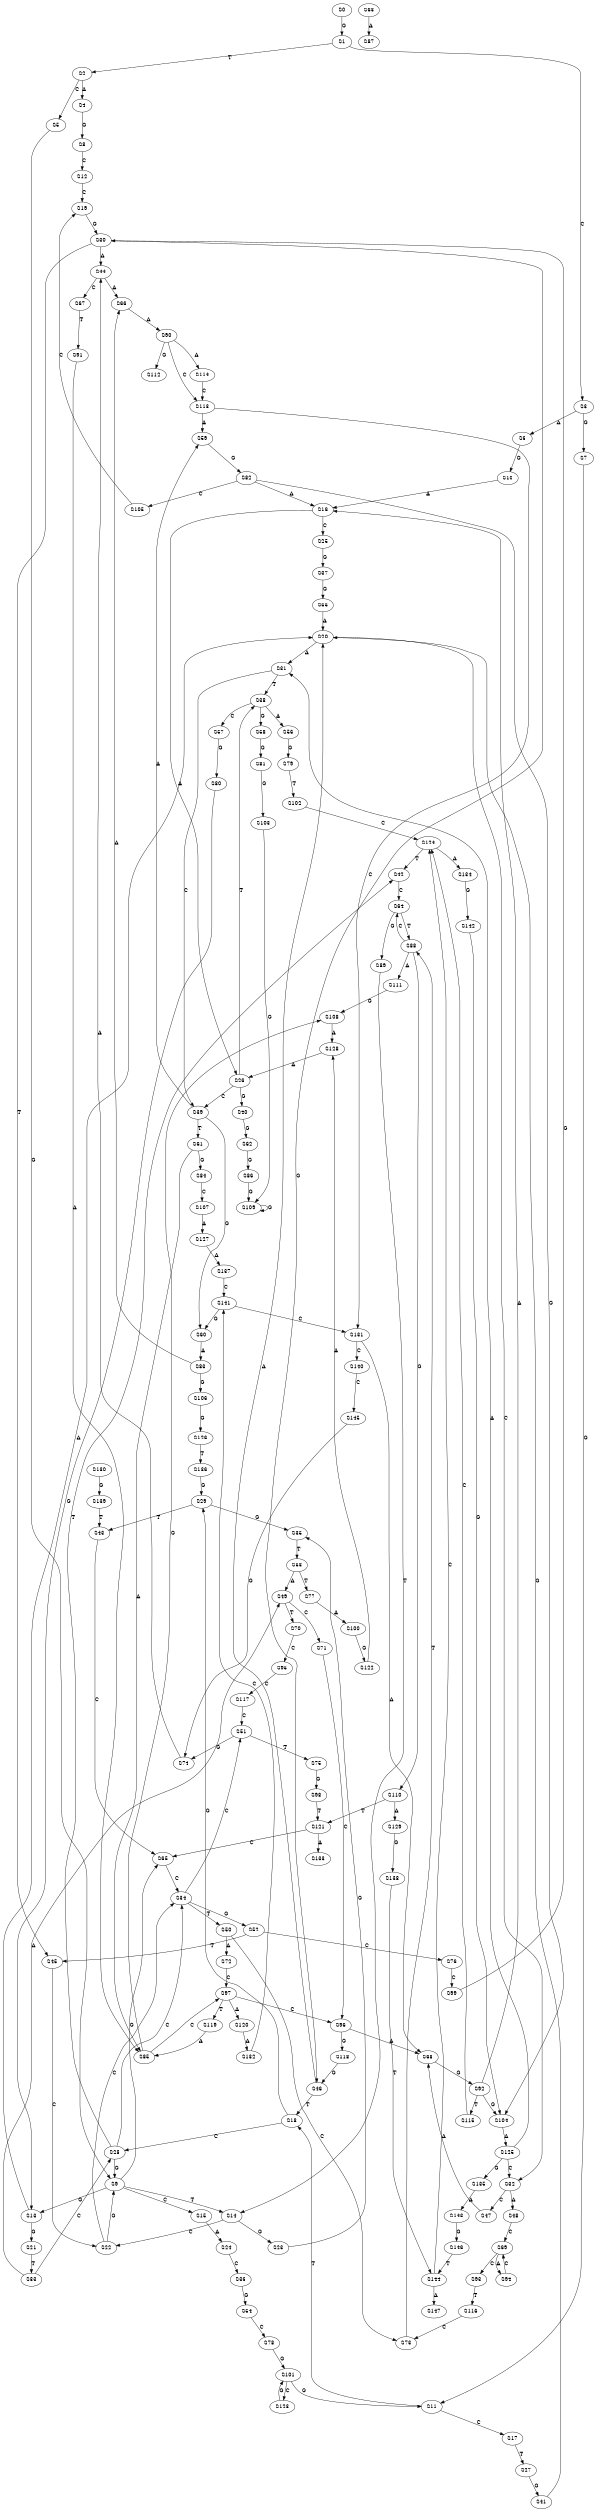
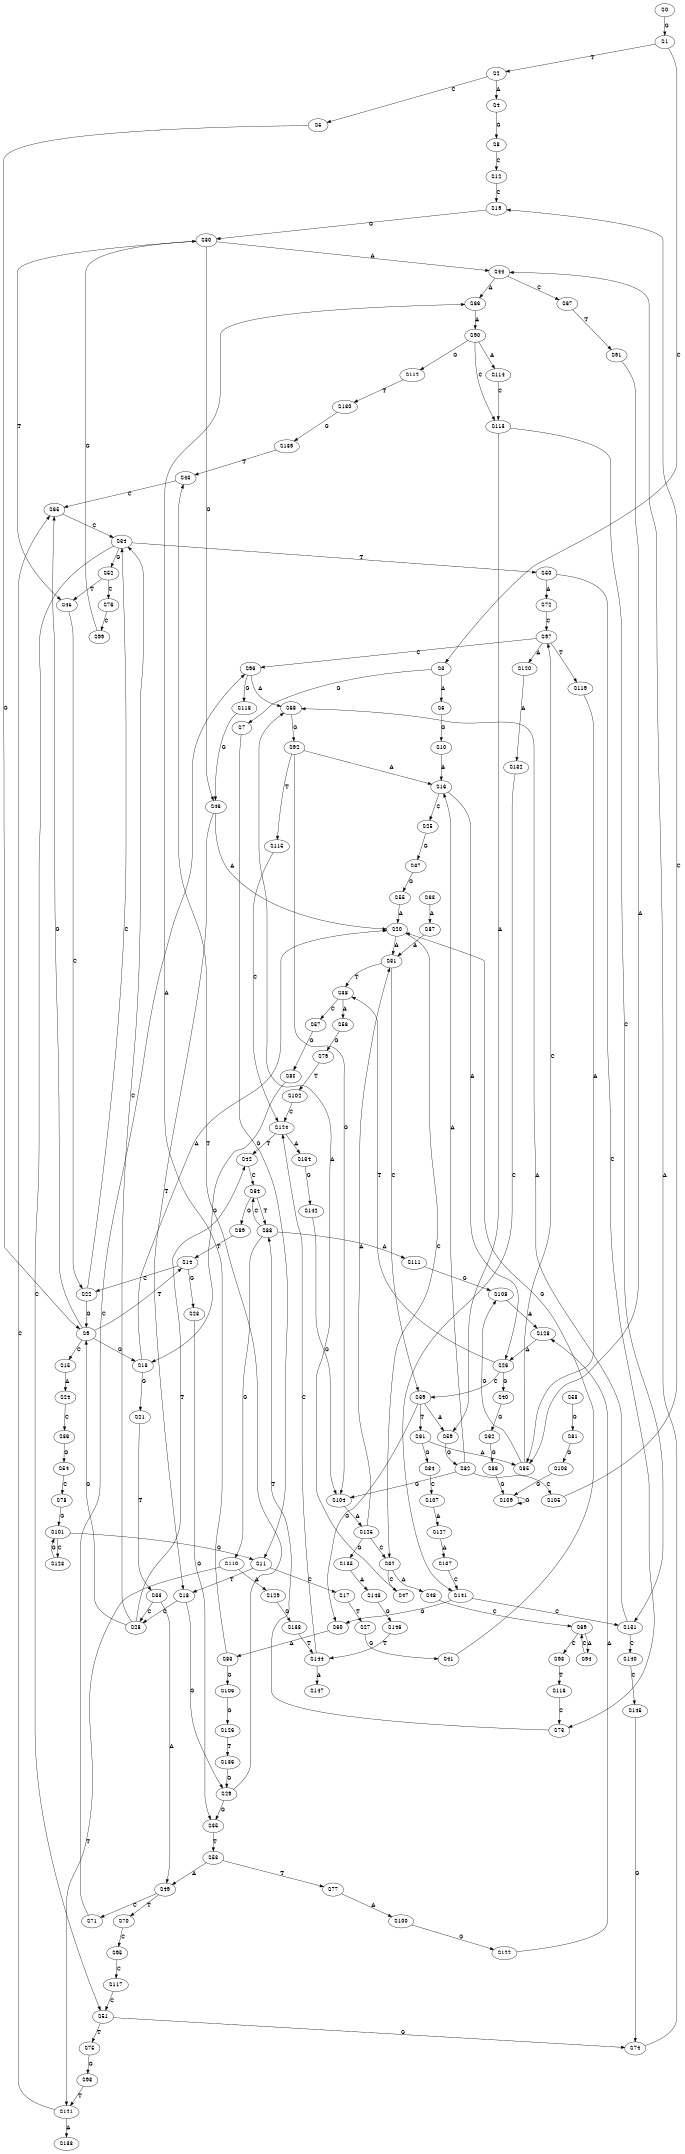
none -> (380, 390)
(261, 715) -> none
none -> (412, 944)
